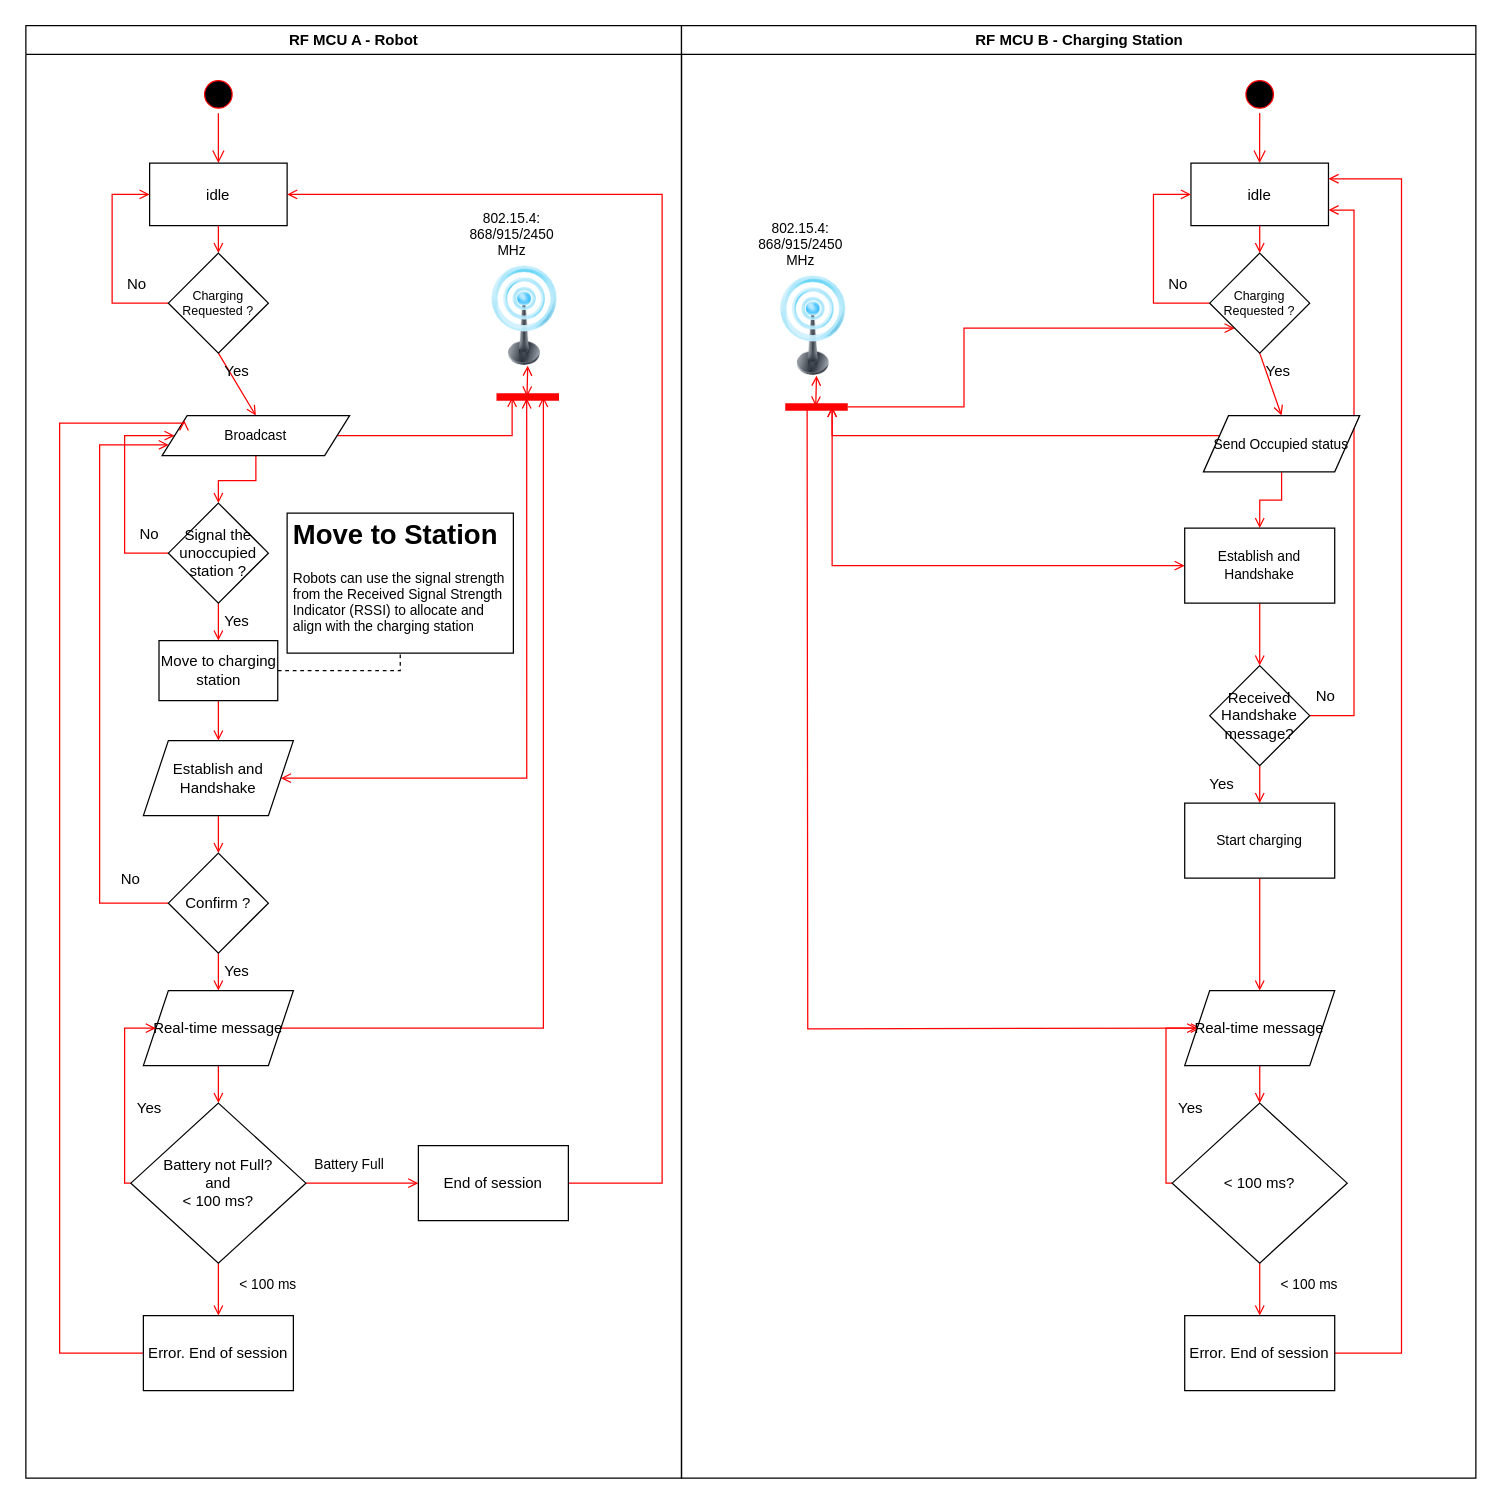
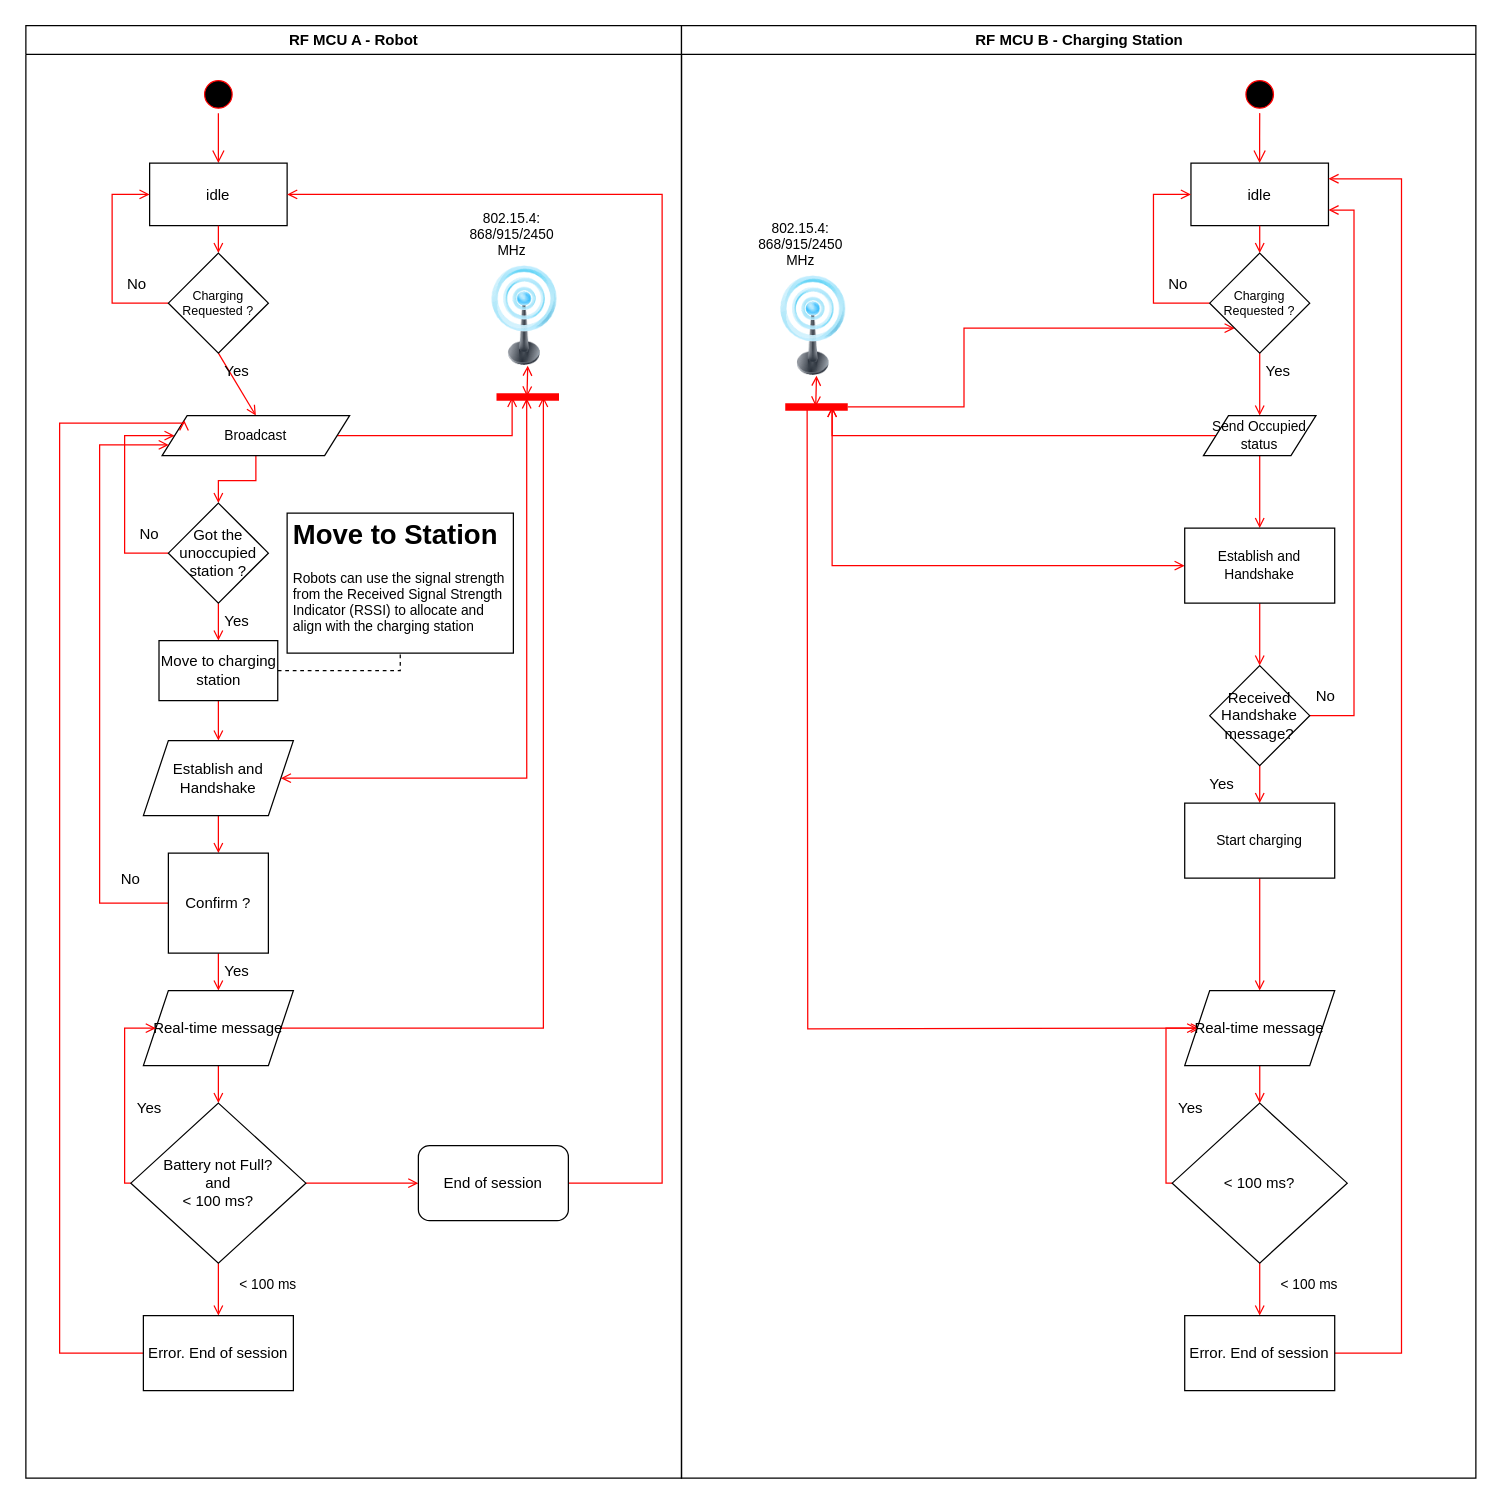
(1281, 444) -> (1259, 436)
(218, 553) -> (218, 553)
(218, 903) -> (218, 903)
(349, 1164) -> none
(493, 1183) -> (493, 1183)
